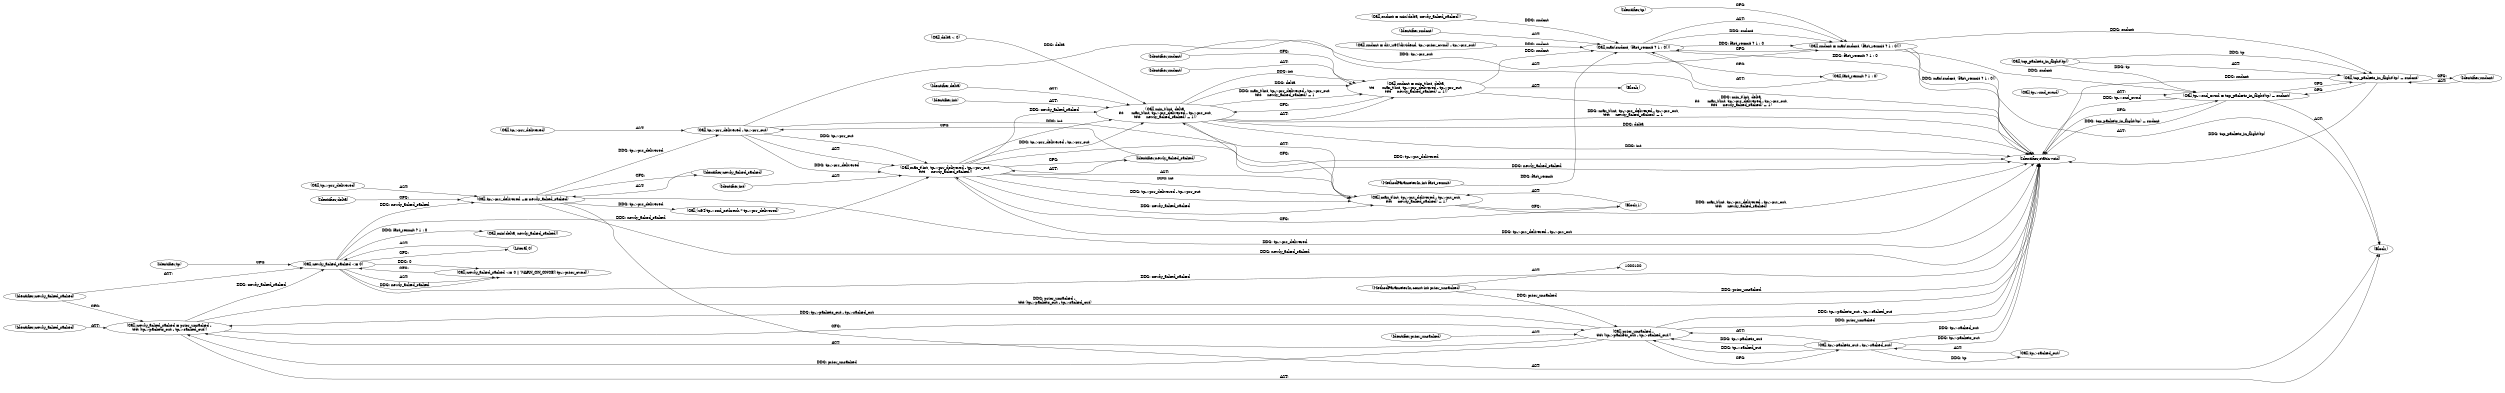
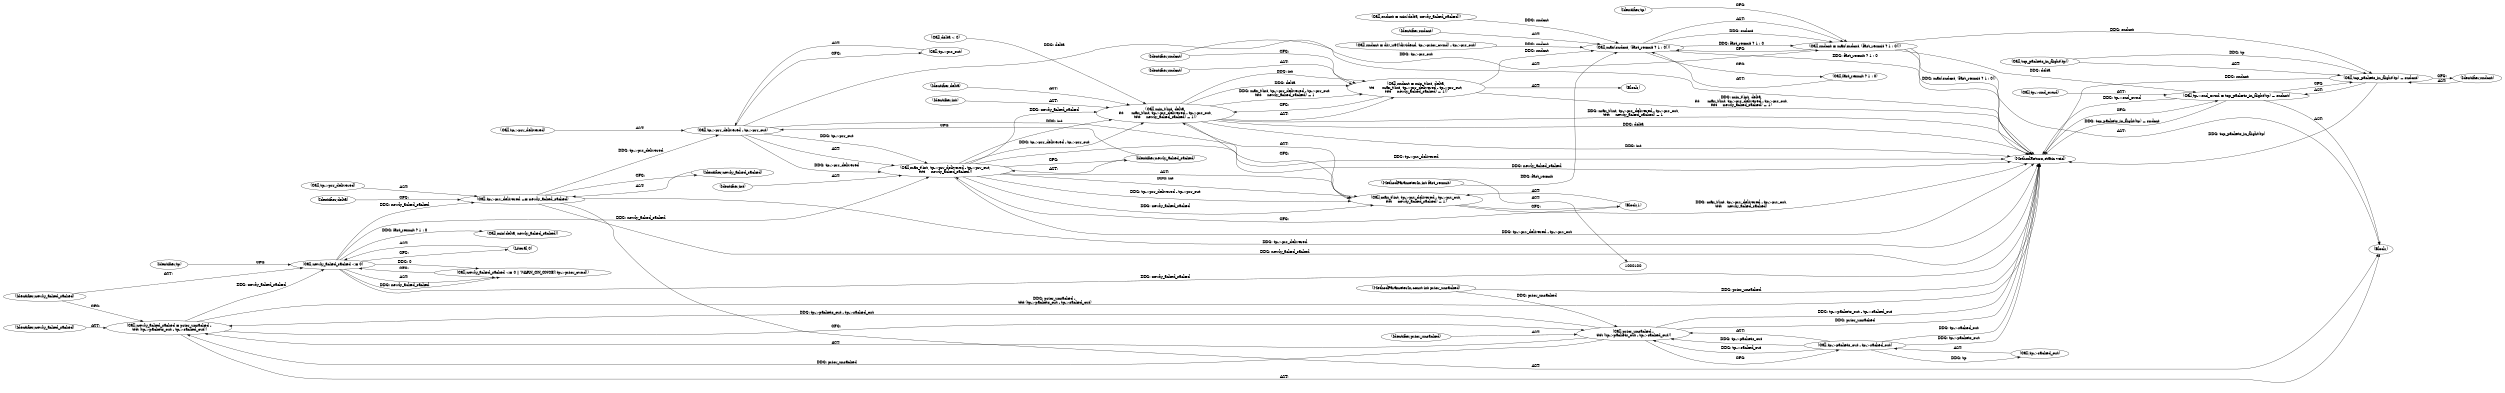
none -> (945, 52)
(2040, 71) -> (2040, 71)
(2129, 74) -> none
(2319, 90) -> (2319, 90)
(2040, 159) -> (2040, 159)
(733, 211) -> none
(1527, 277) -> (1542, 202)
